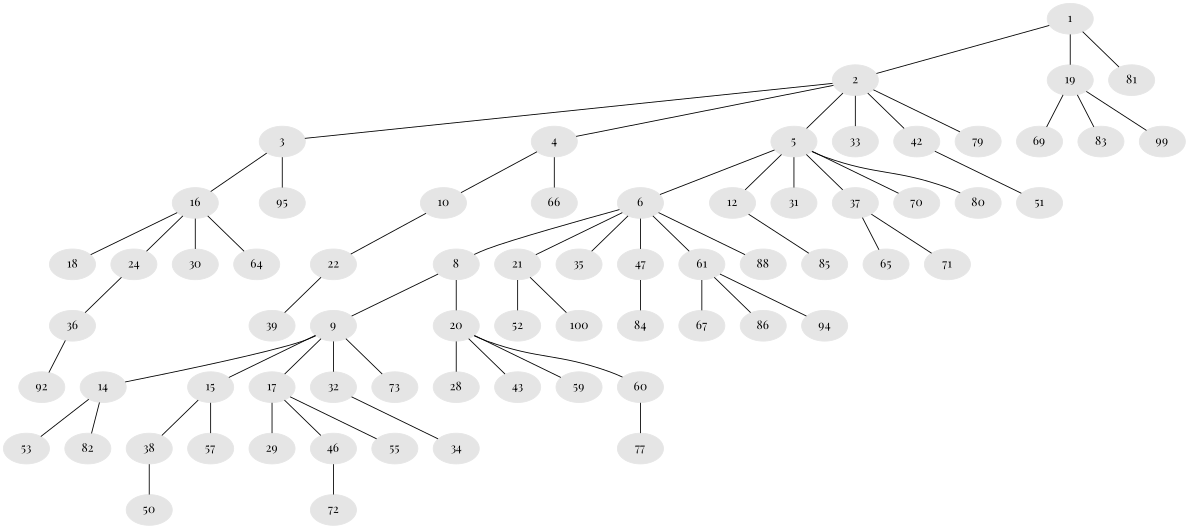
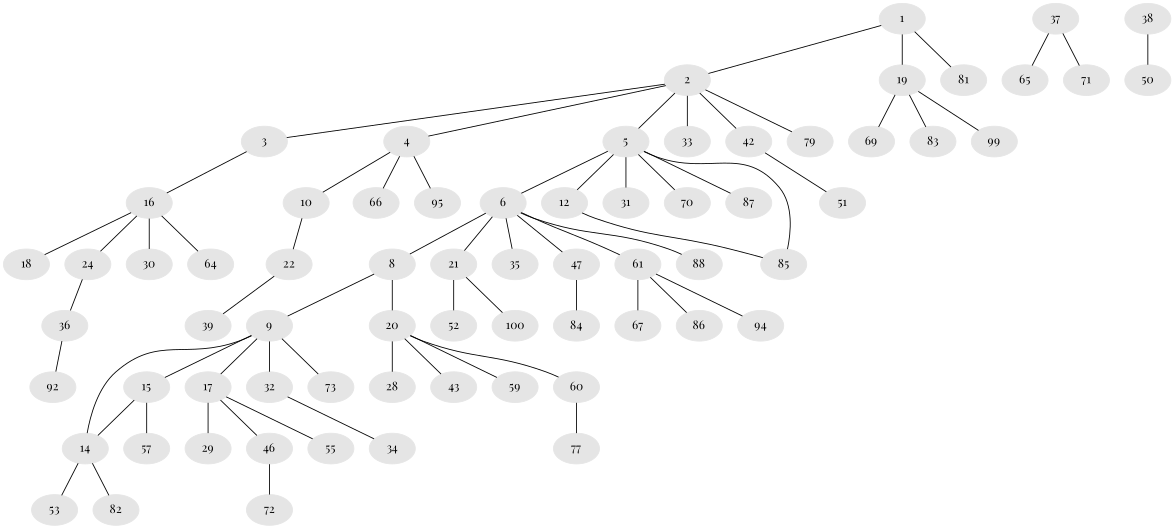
(282, 172) -> (422, 172)
(825, 172) -> (746, 166)
(978, 203) -> (749, 203)
(180, 418) -> (116, 418)
